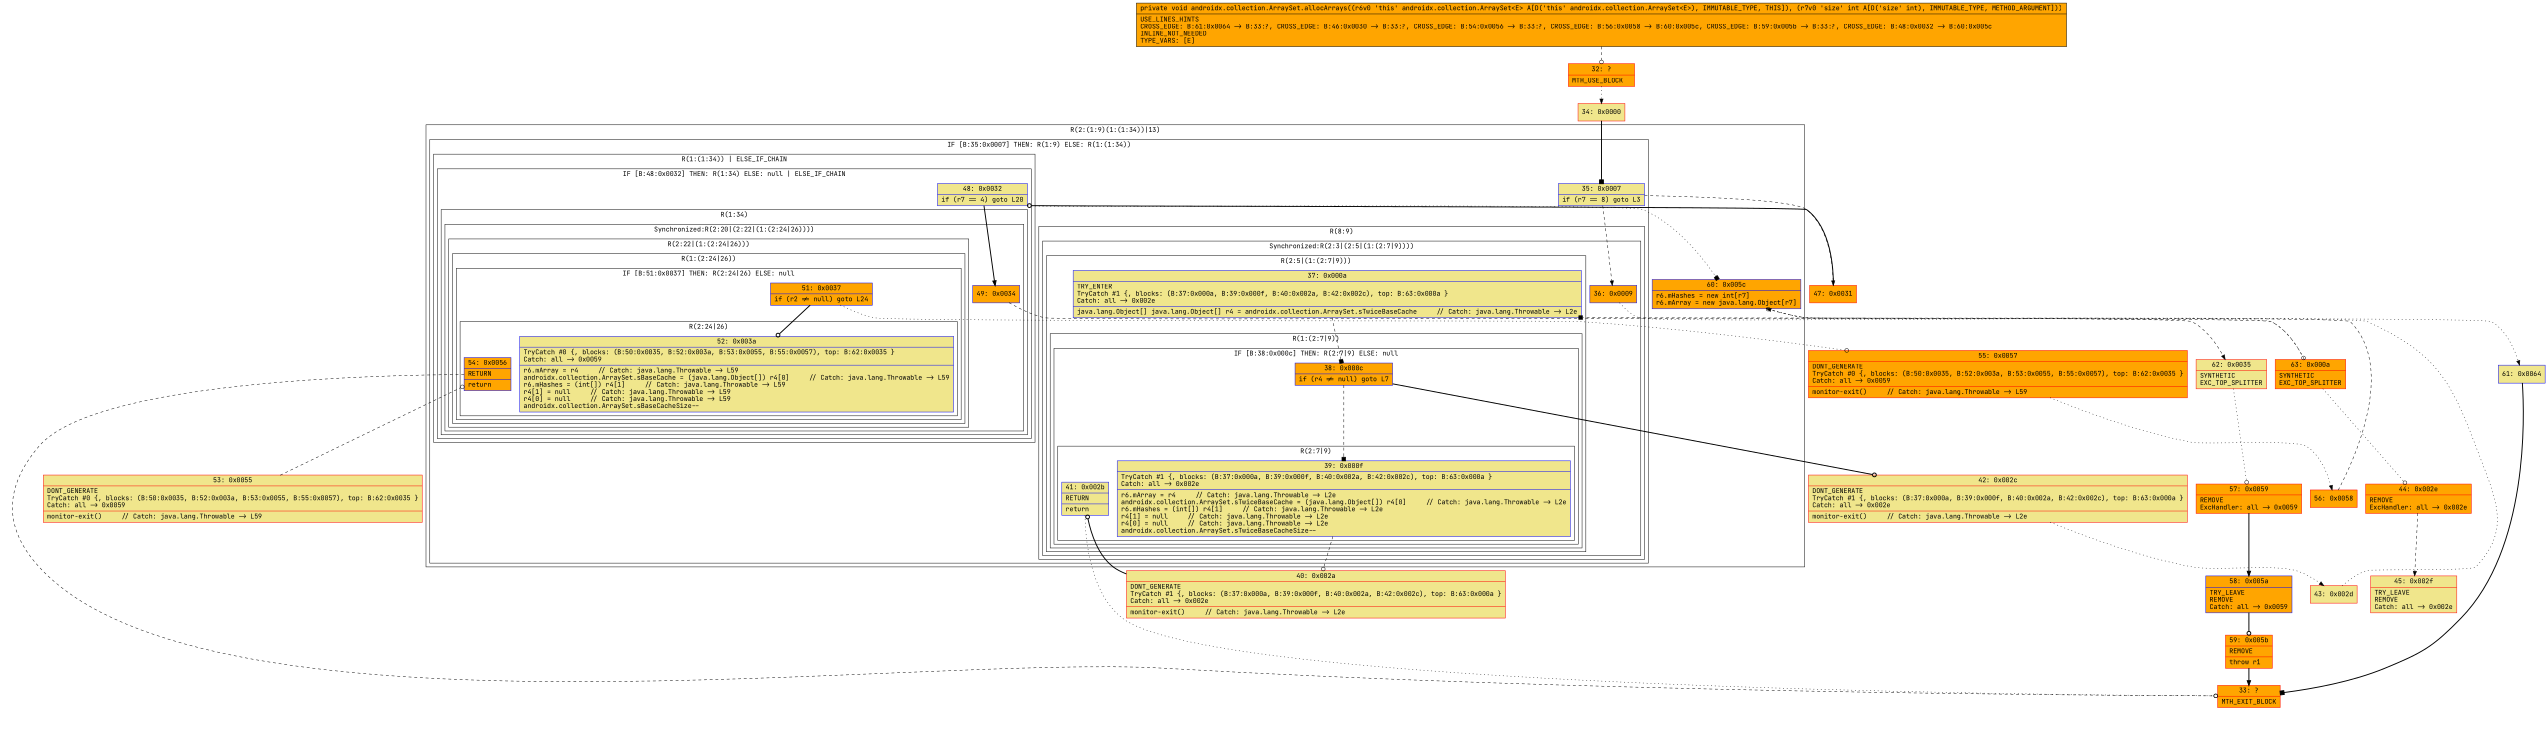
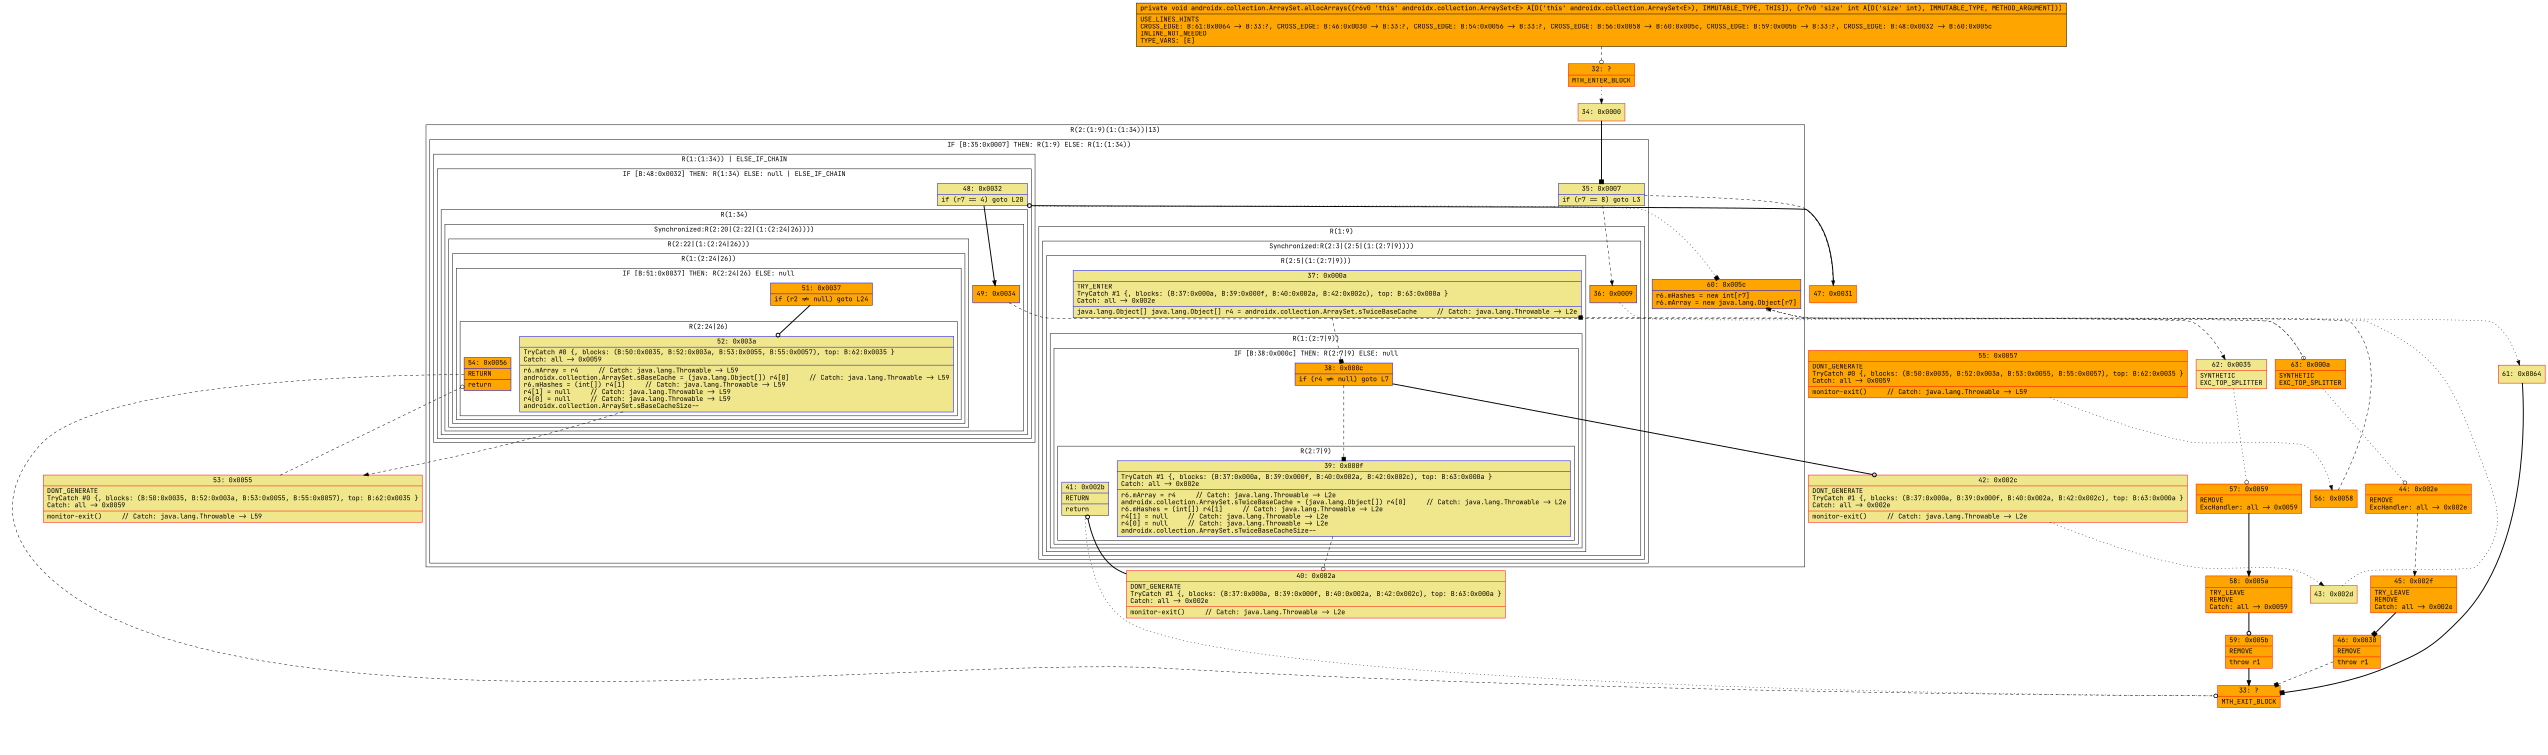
(1598, 81) -> (1601, 81)
(1342, 232) -> (1342, 232)
(1569, 321) -> none
(2522, 374) -> (2522, 374)
none -> (497, 447)
(2249, 594) -> (2249, 594)
(2414, 594) -> (2414, 594)
none -> (2357, 652)
